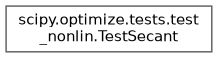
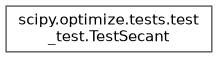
(109, 29) -> (109, 29)
